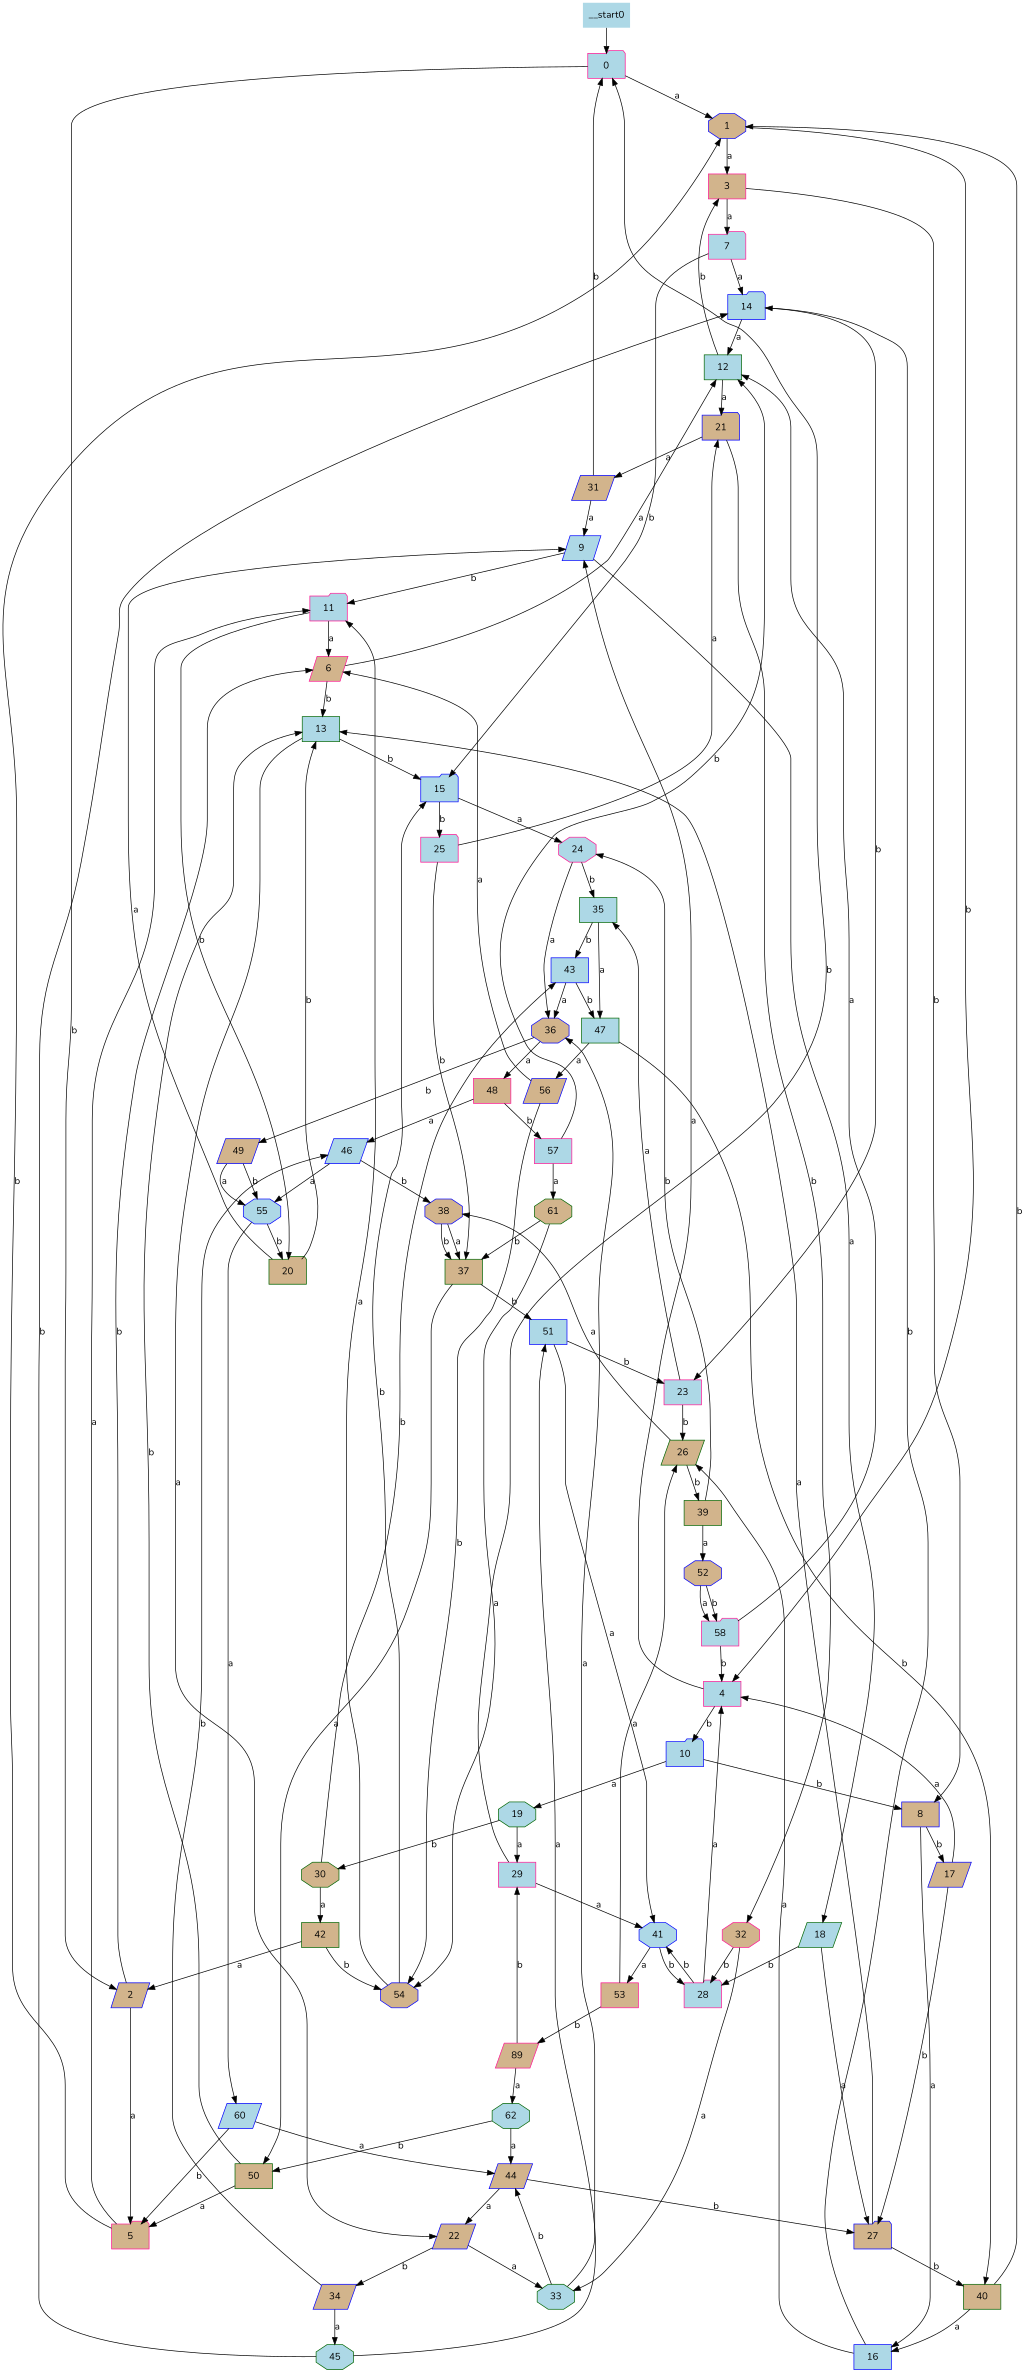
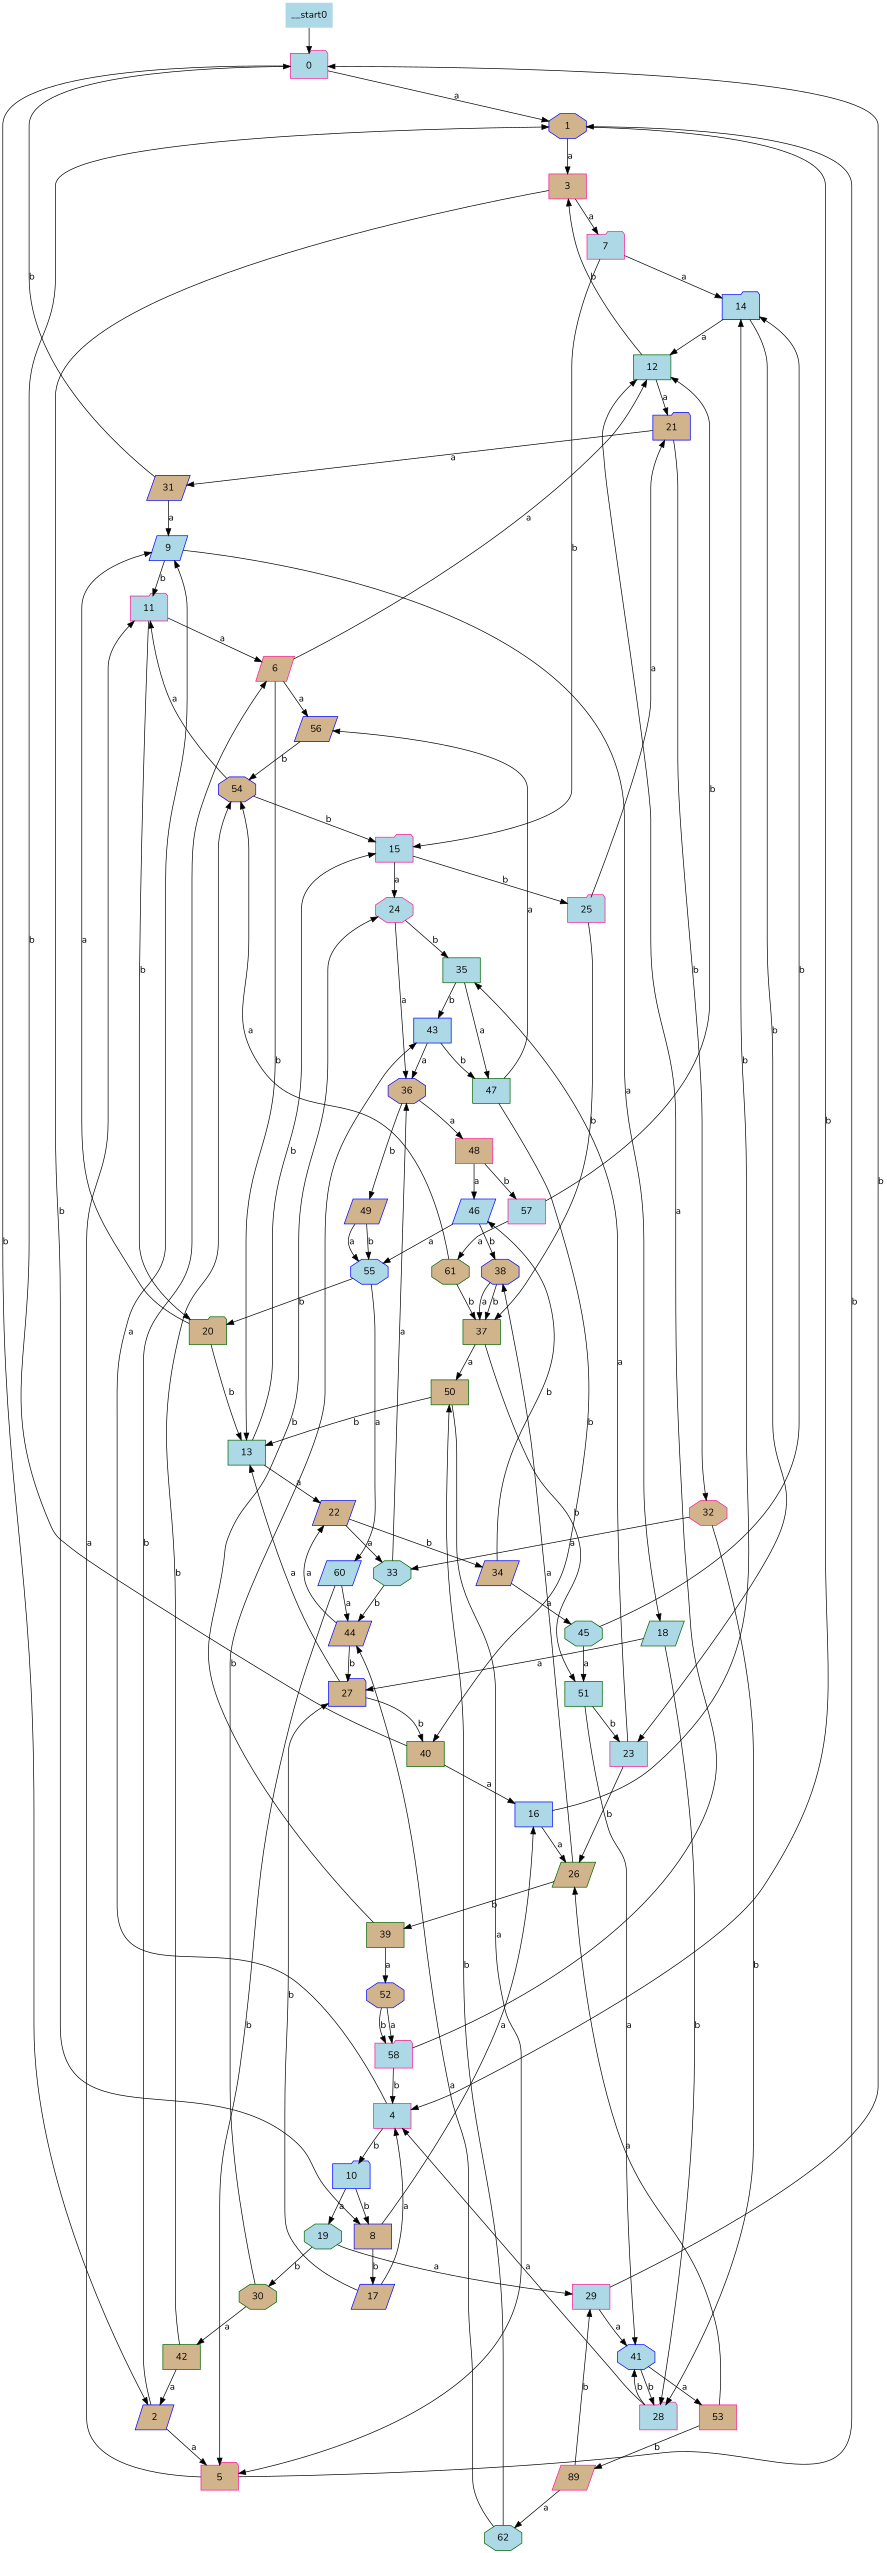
(439, 789) -> (394, 850)
(477, 852) -> (294, 696)
(548, 1332) -> (584, 1694)
